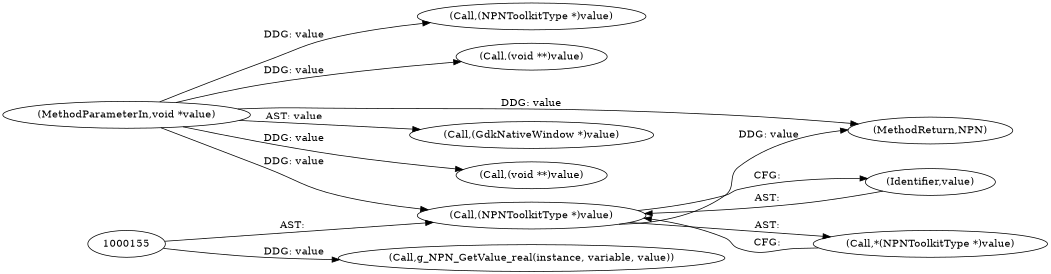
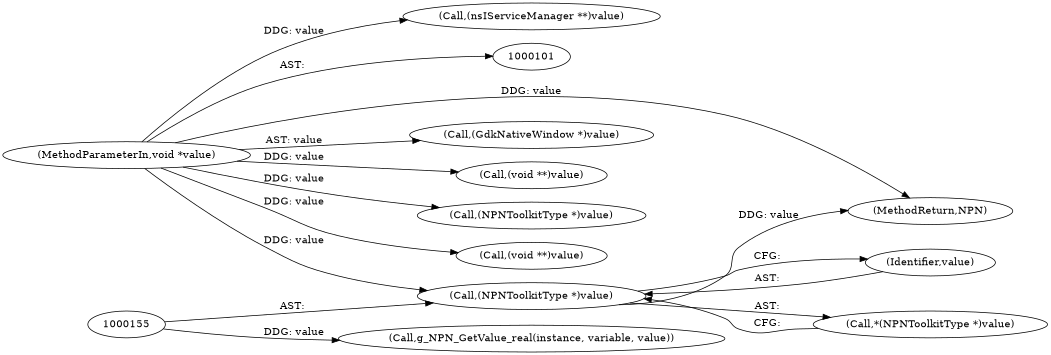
none -> (532, 16)
none -> (532, 57)
